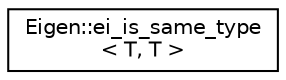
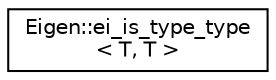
(143, 40) -> (138, 40)
